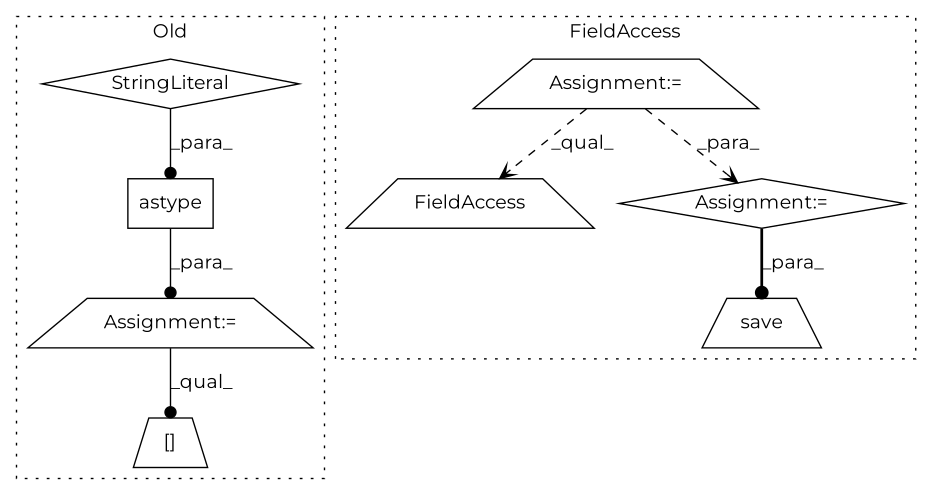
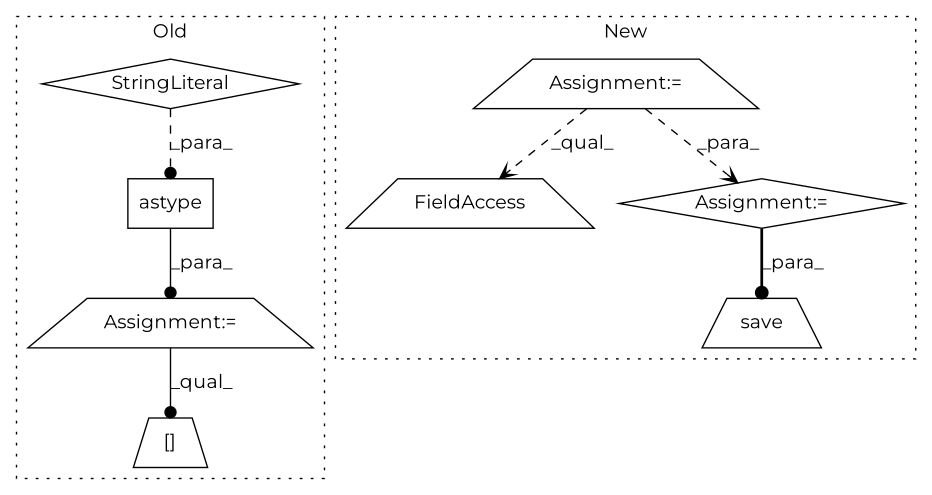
(626, 32) -> (626, 32)
(170, 138) -> (170, 138)
